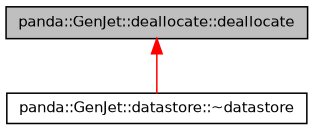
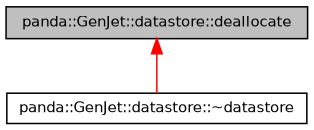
(157, 23) -> (157, 23)
